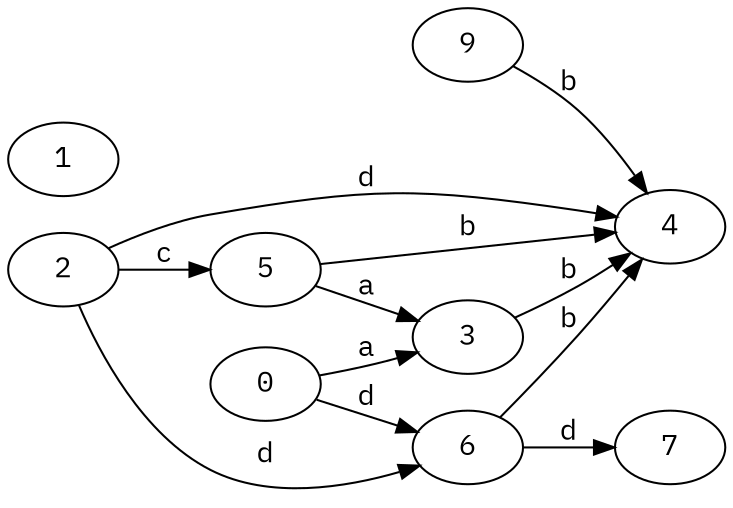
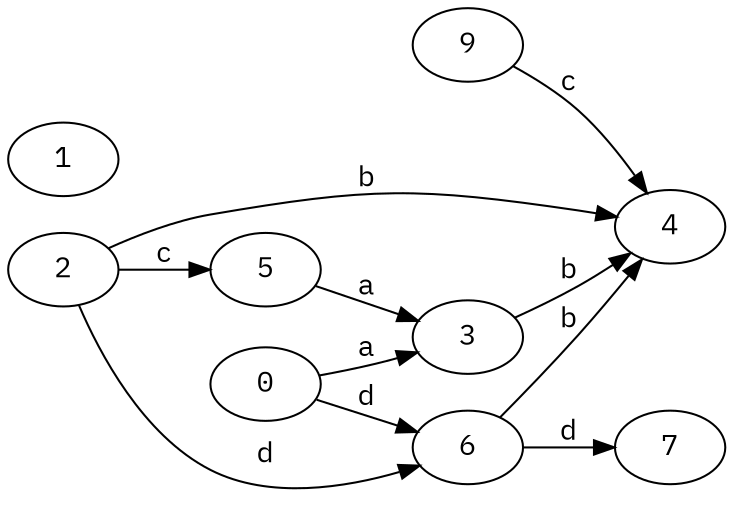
(569, 83) -> (569, 83)
(367, 179) -> (367, 179)
(458, 249) -> none
